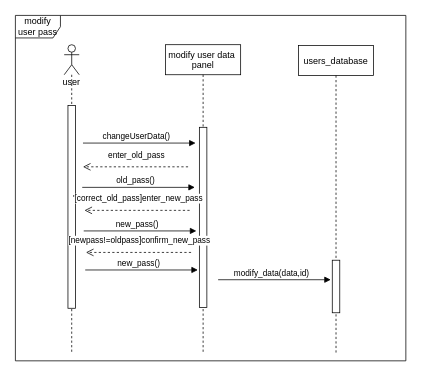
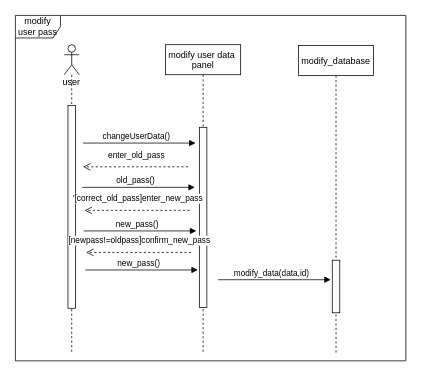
(335, 61) -> (335, 61)
